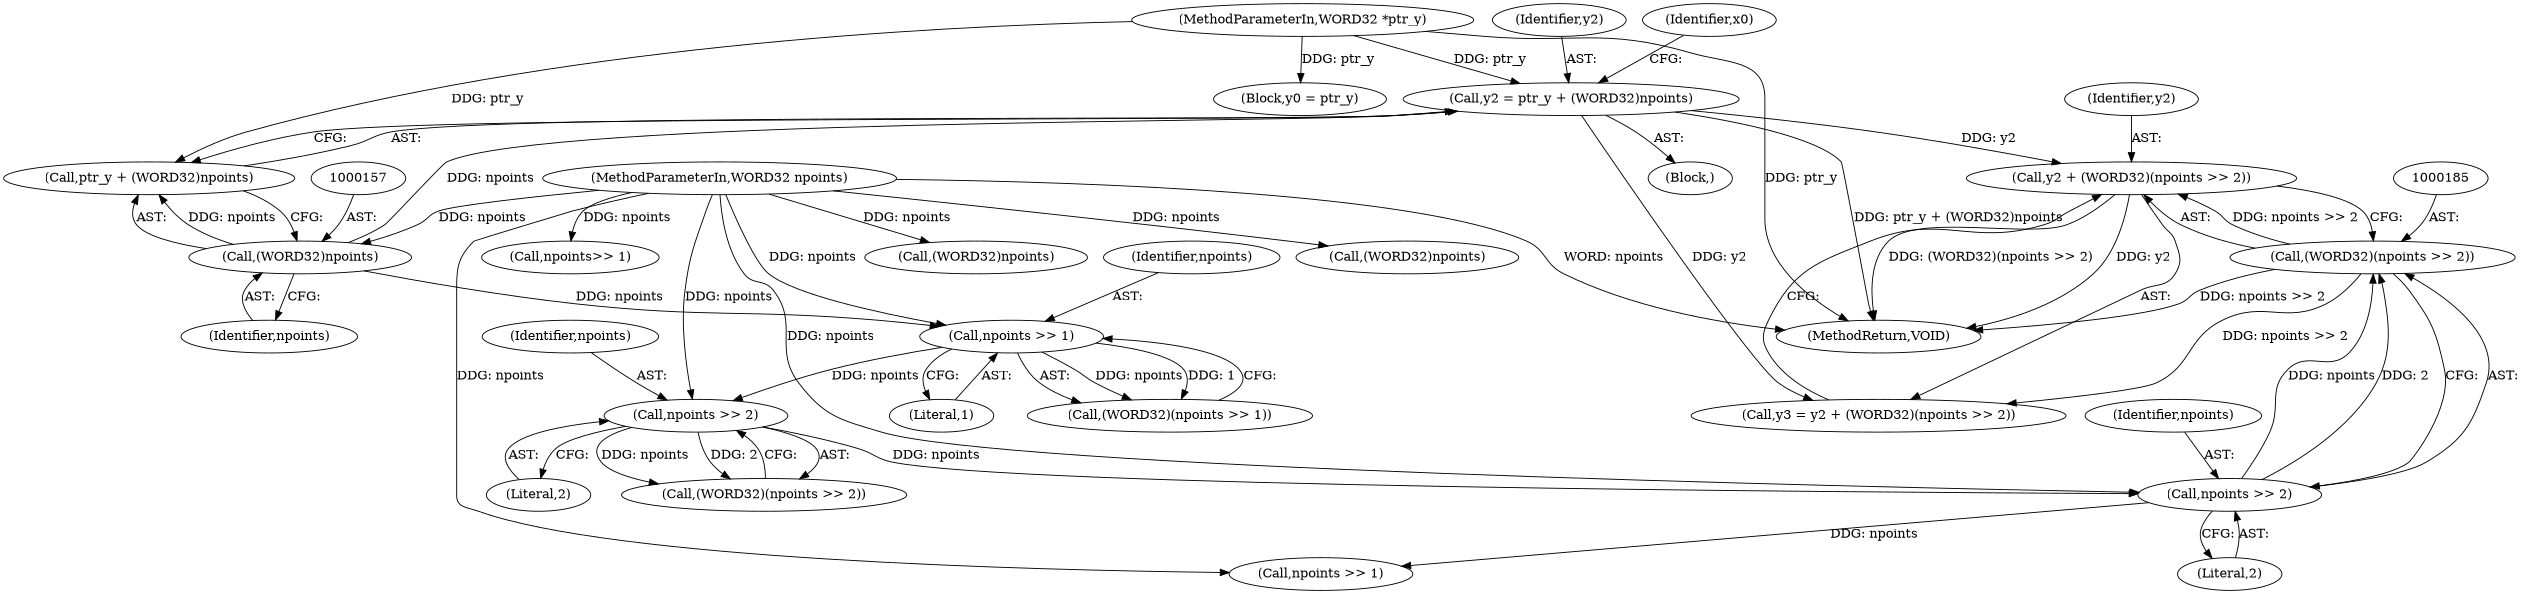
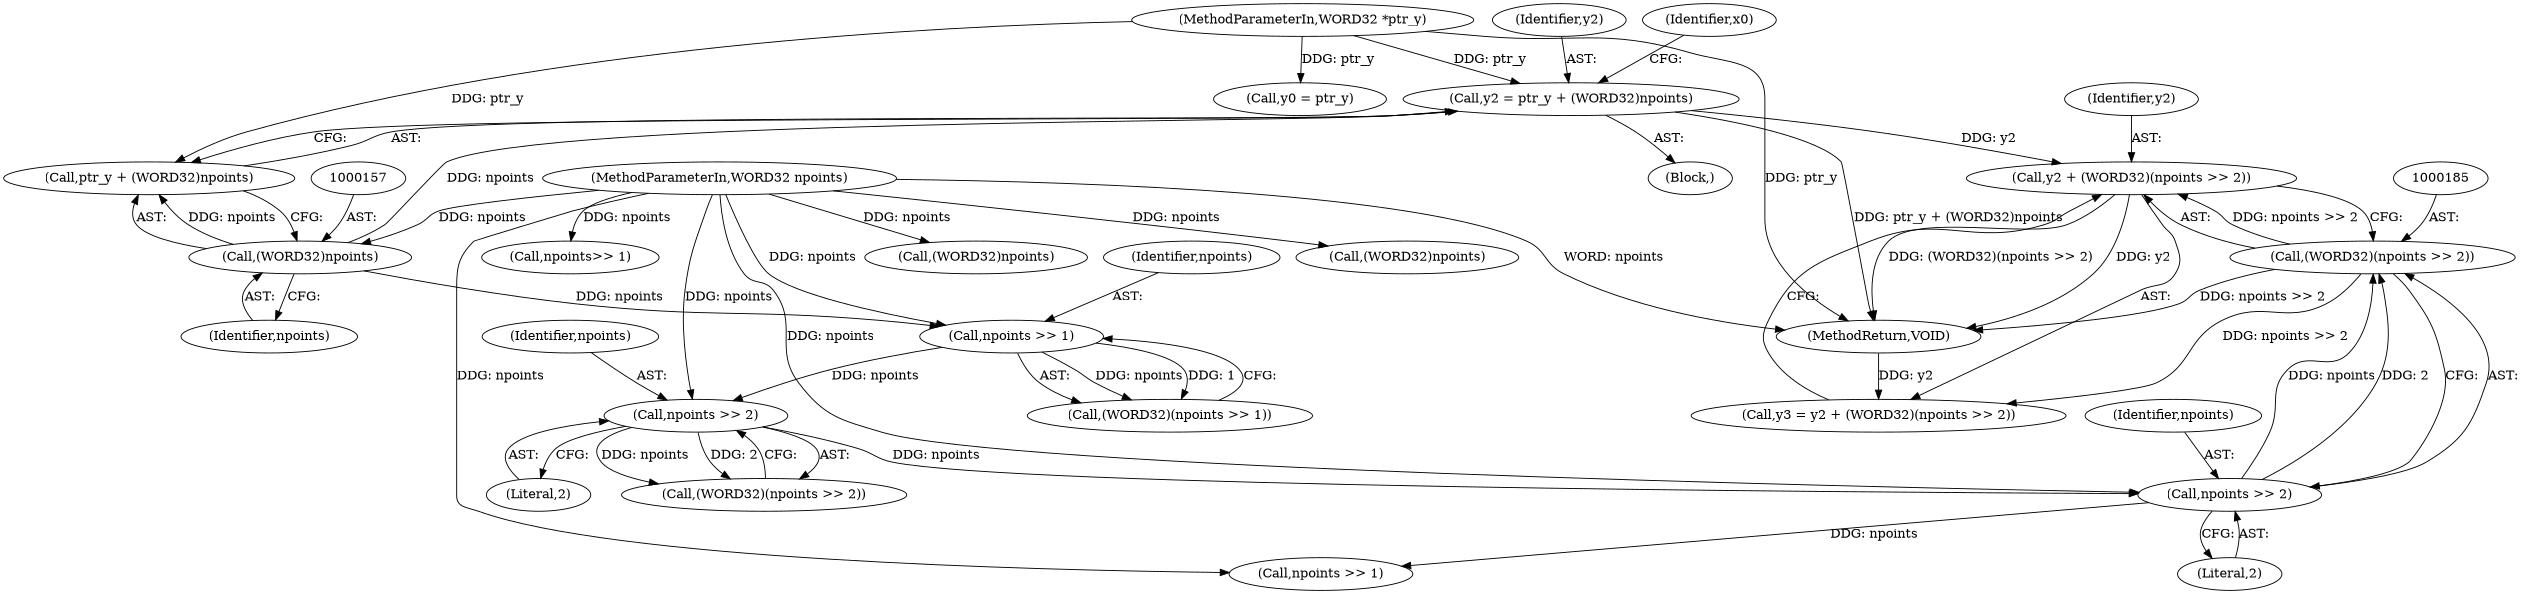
(1300, 99) -> (1300, 99)
(1685, 264) -> (1879, 372)
(942, 416) -> none
